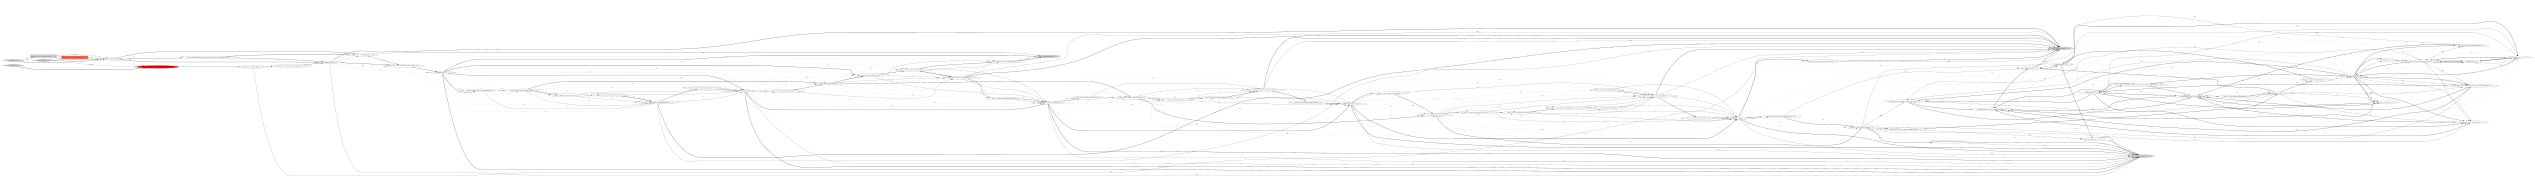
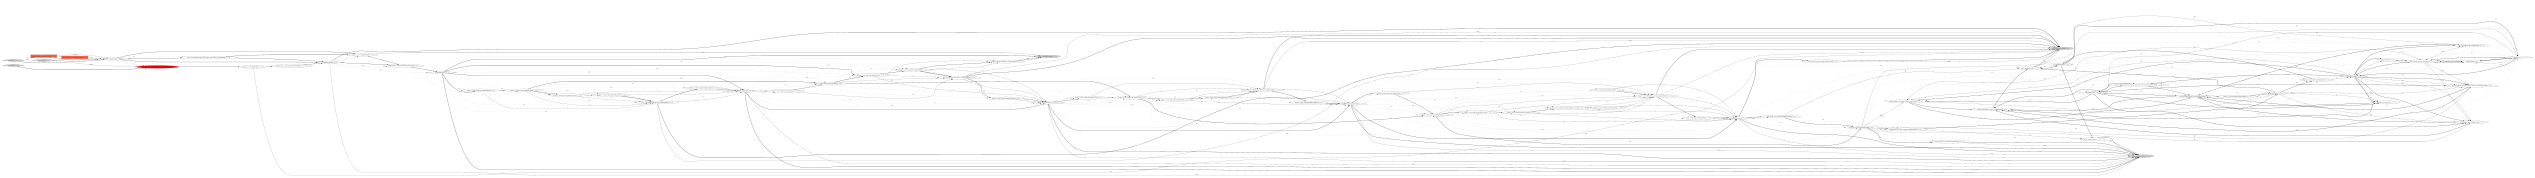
(44, 56) -> (44, 56)
